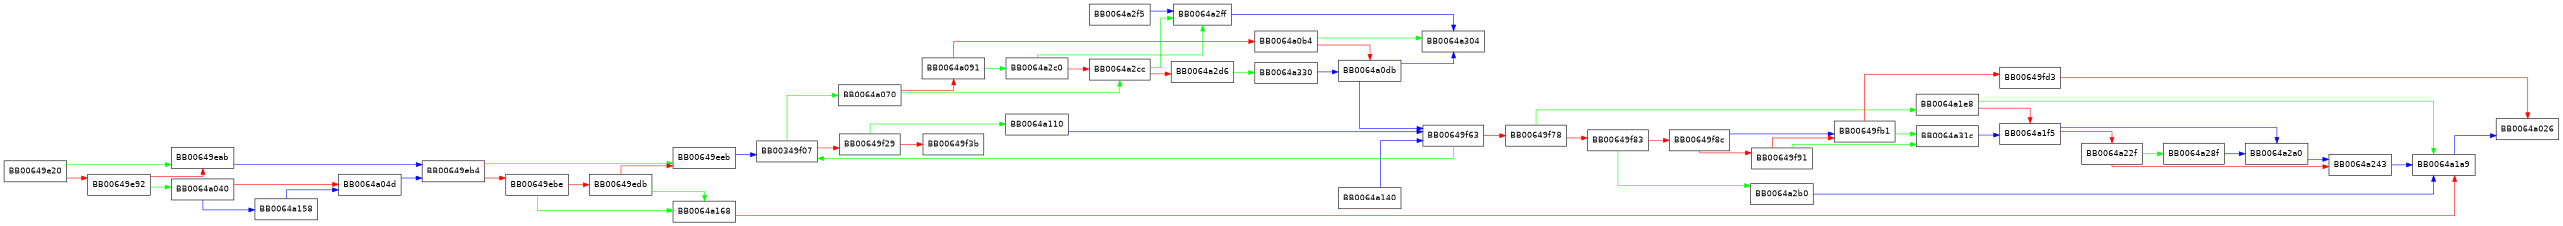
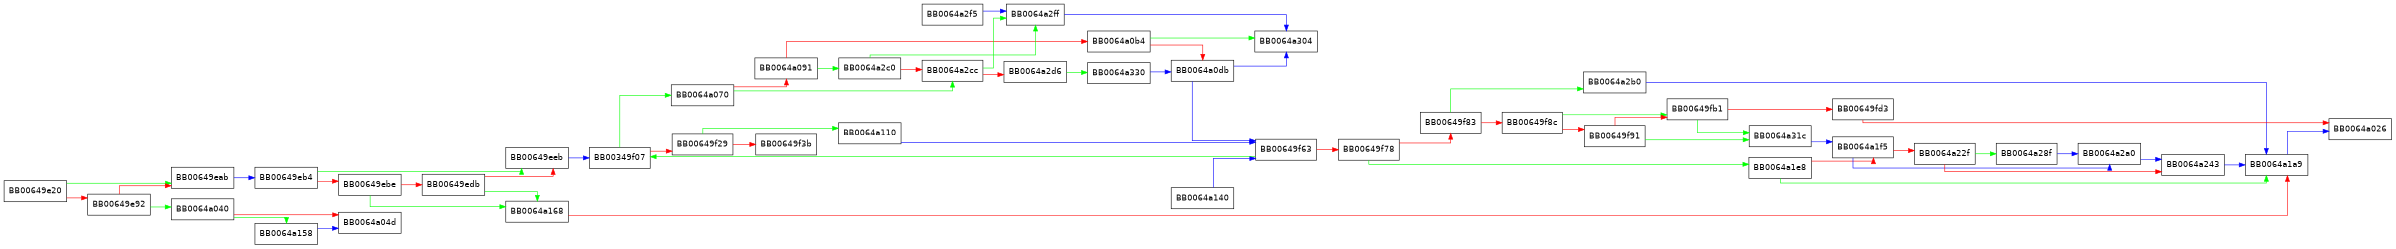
(1779, 134) -> (1612, 115)
(409, 178) -> none
(221, 210) -> (261, 217)
